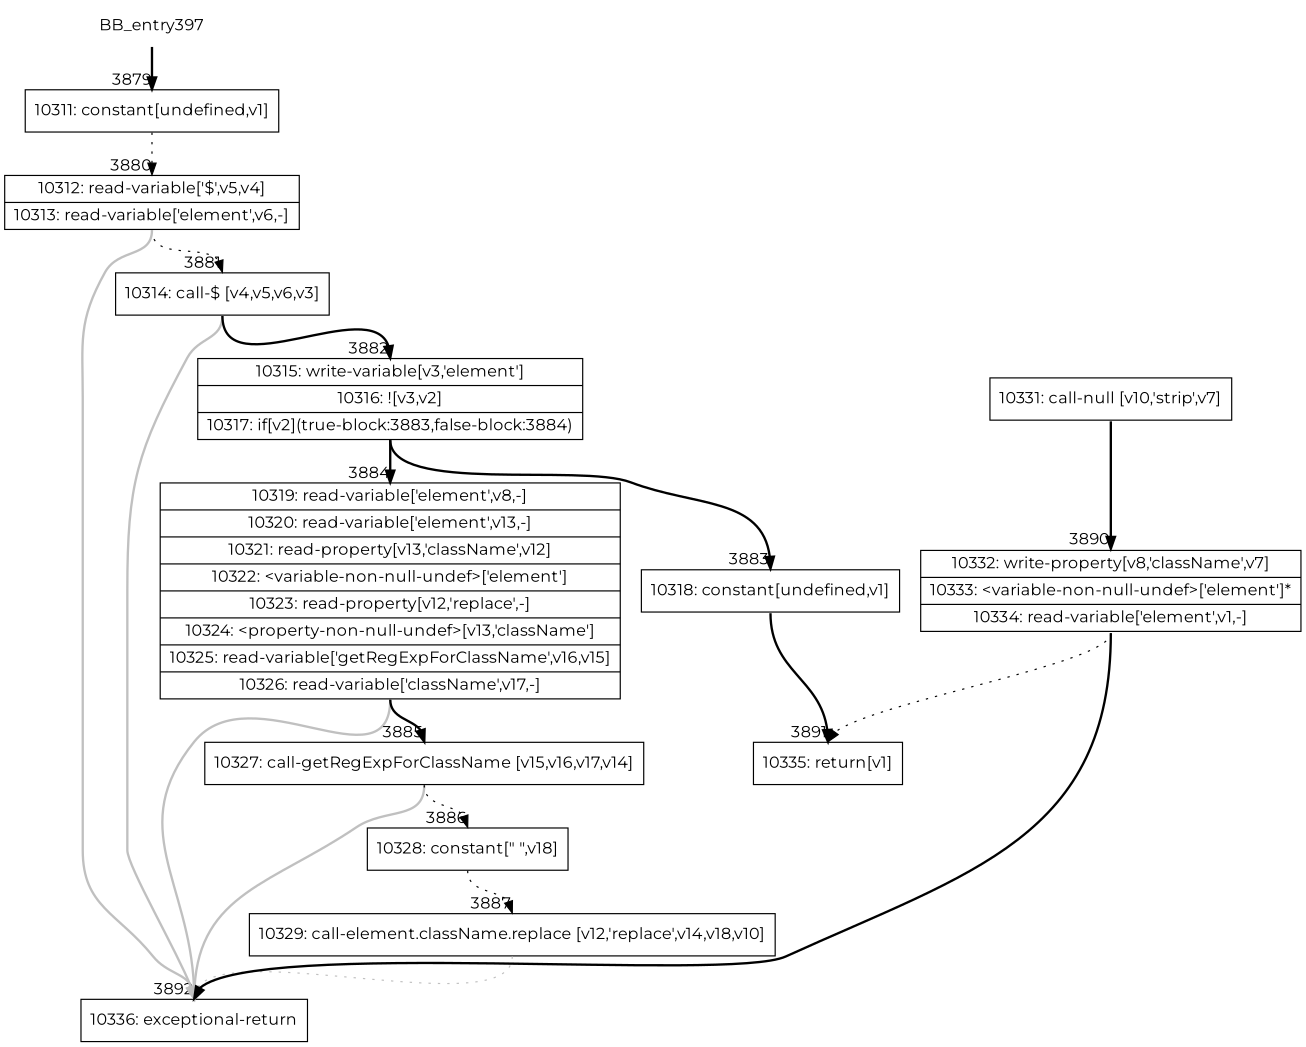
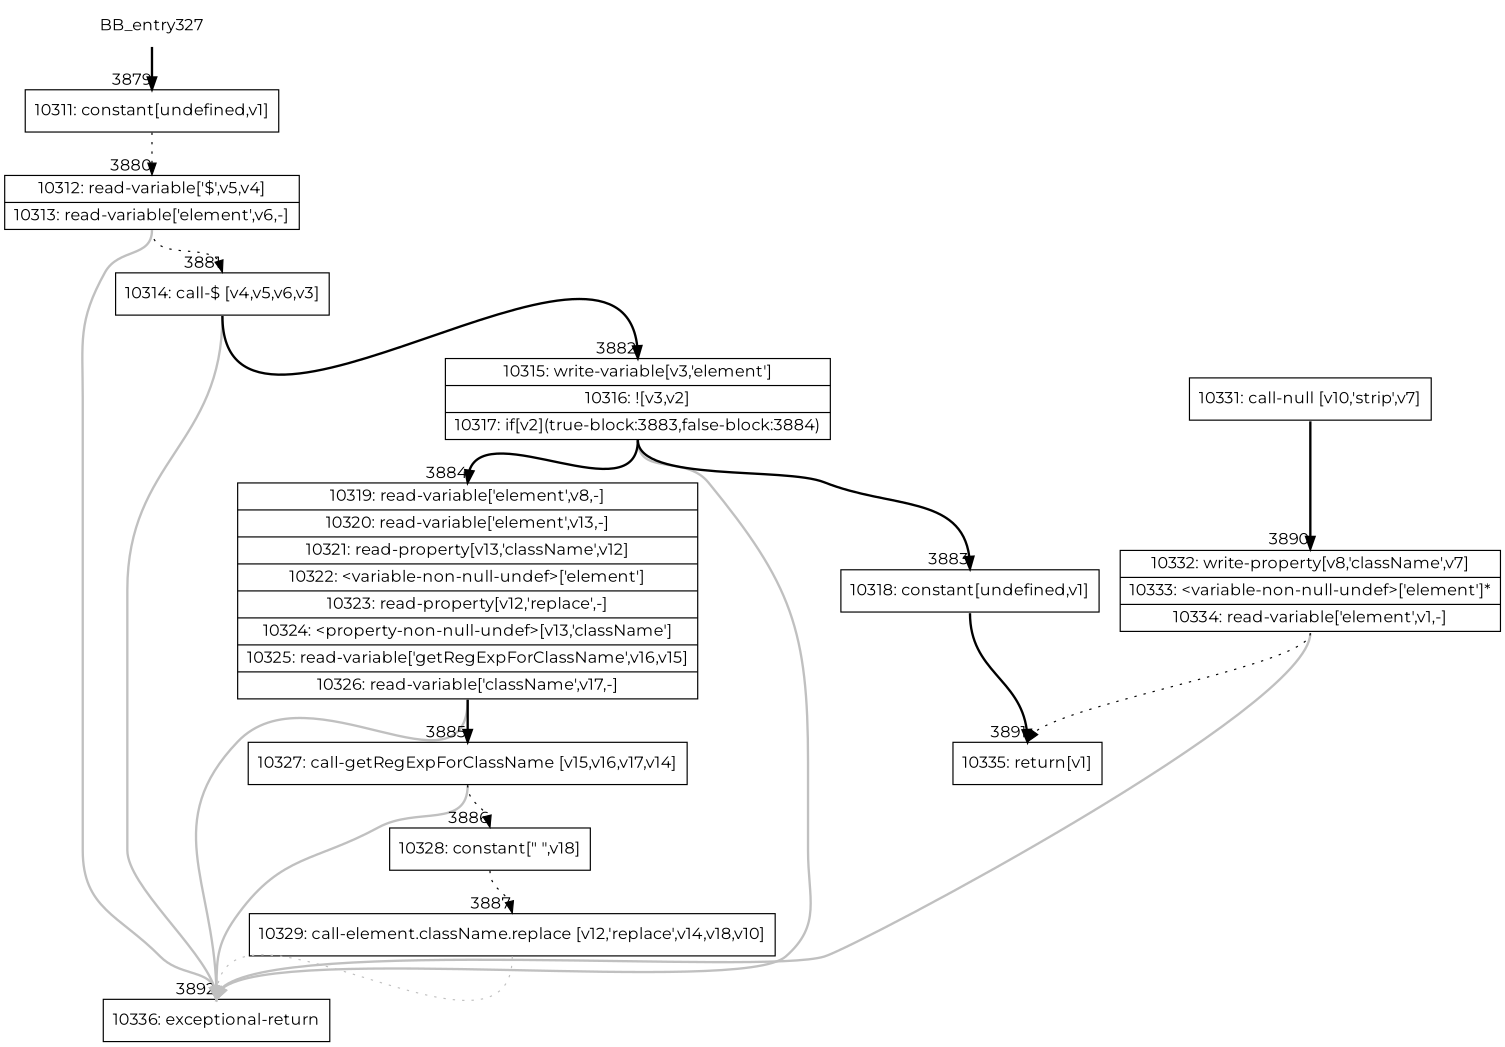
(152, 26) -> (152, 26)
none -> (796, 946)
(739, 963) -> (816, 957)
